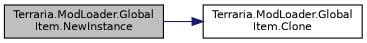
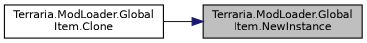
(178, 22) -> (178, 22)
